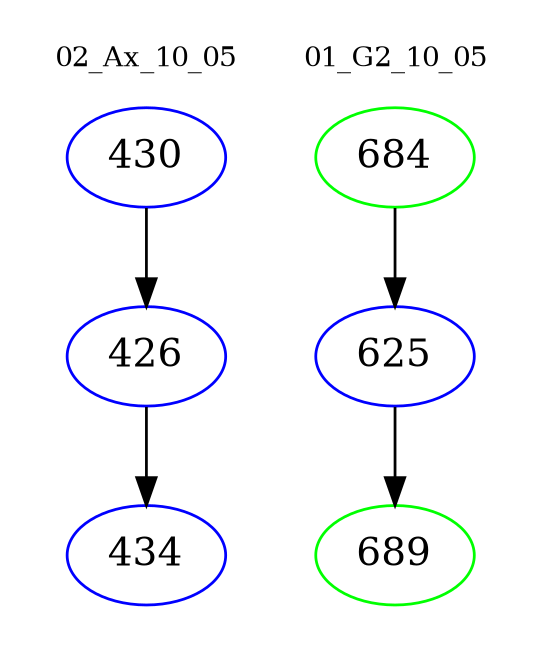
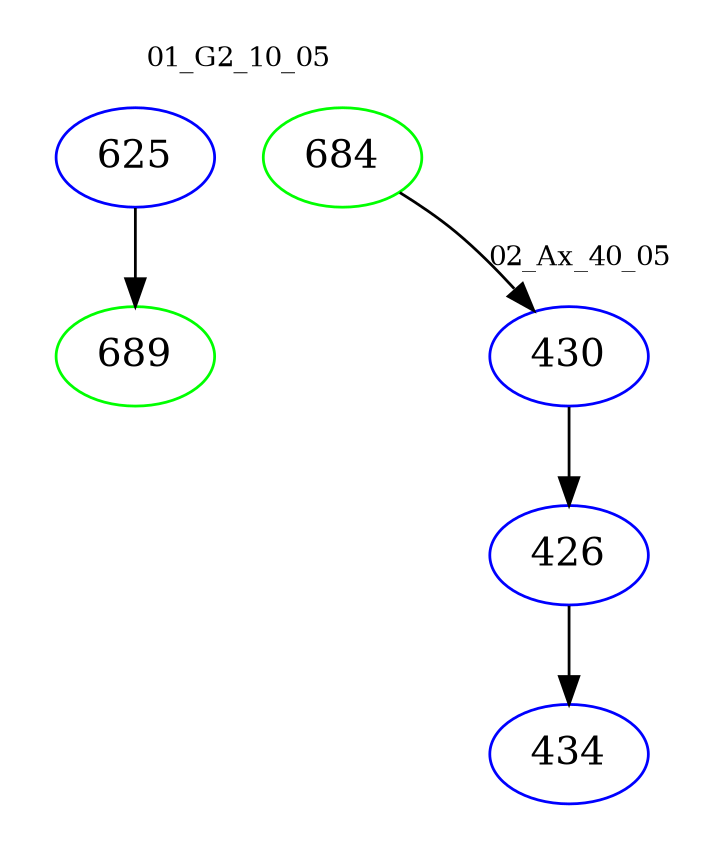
(146, 59) -> (580, 258)
(395, 243) -> (486, 259)
